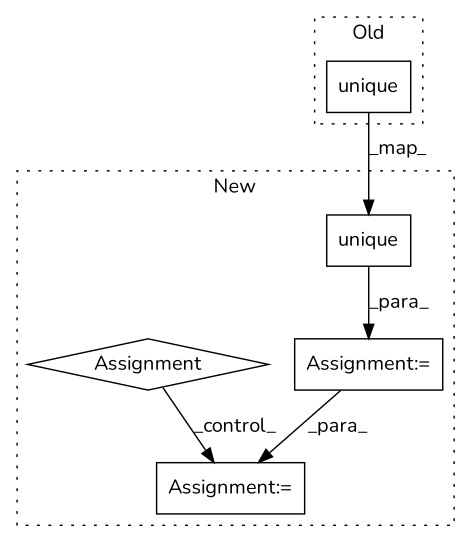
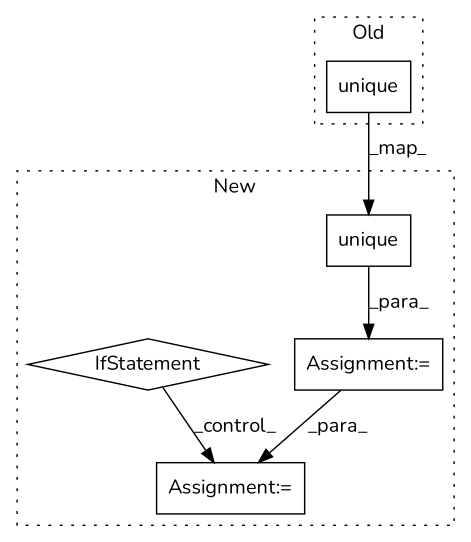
(148, 364) -> (148, 364)
